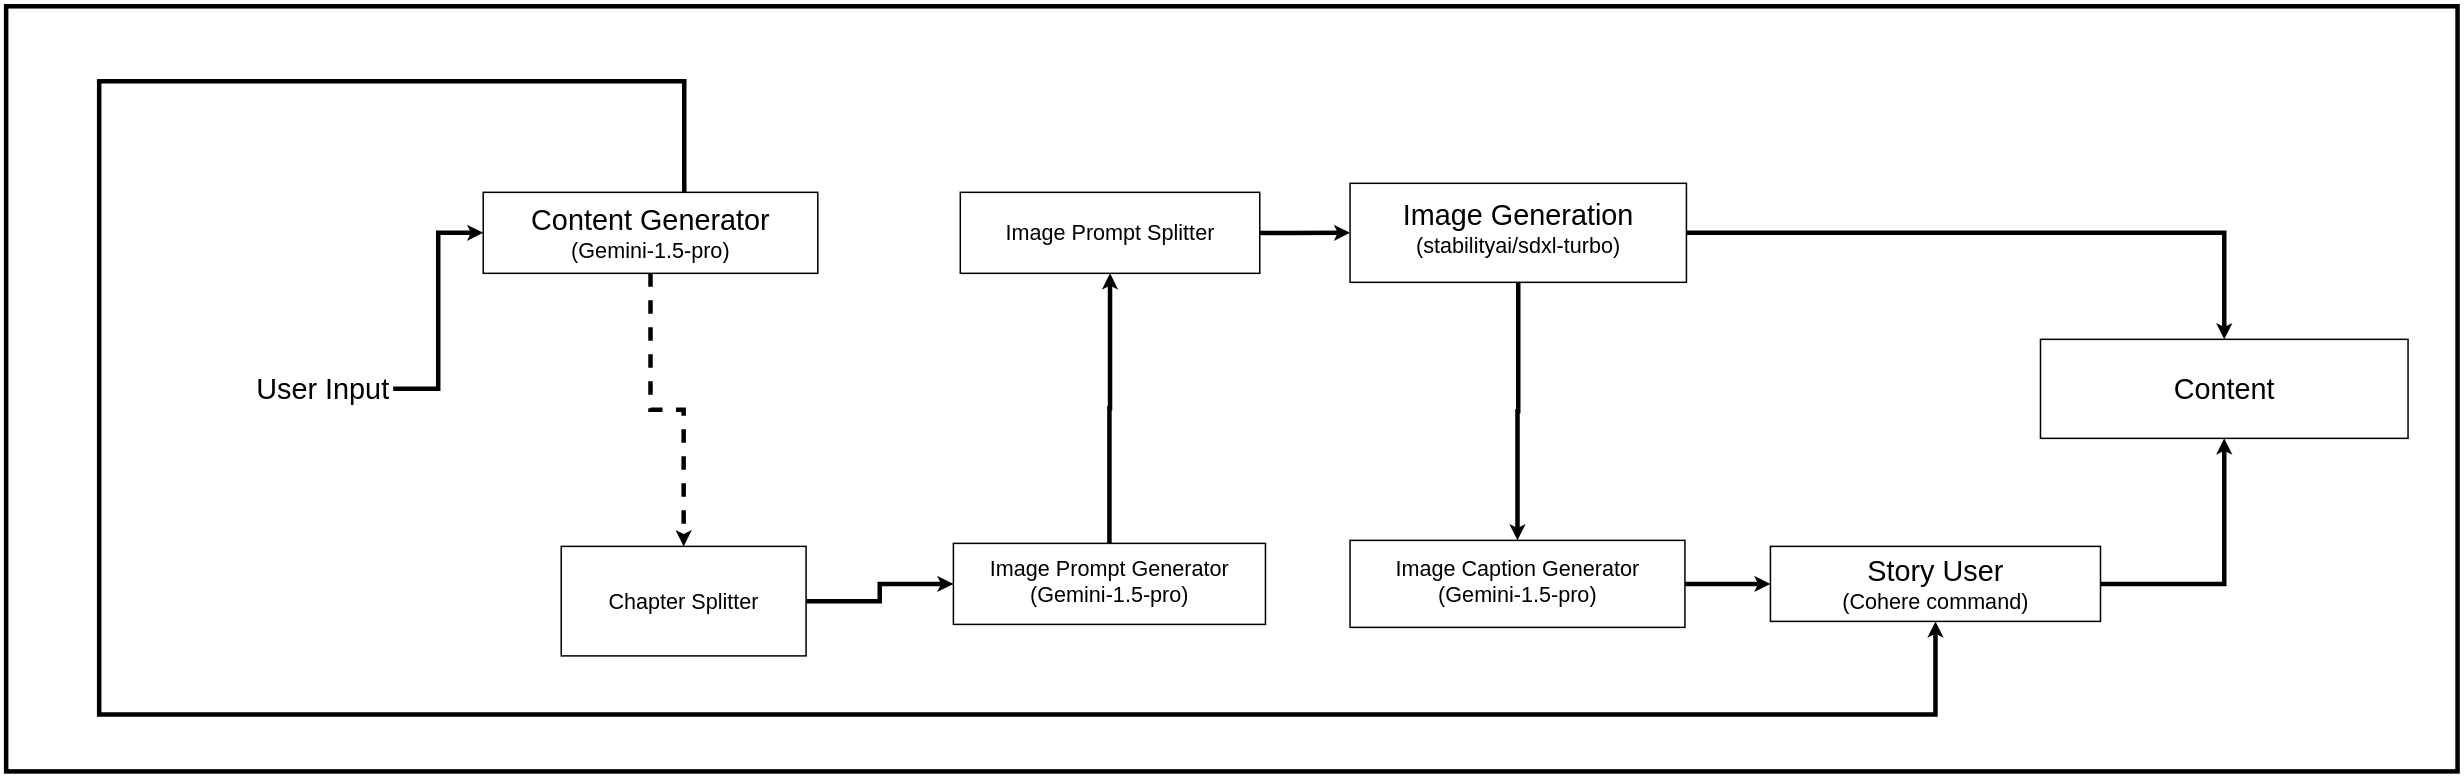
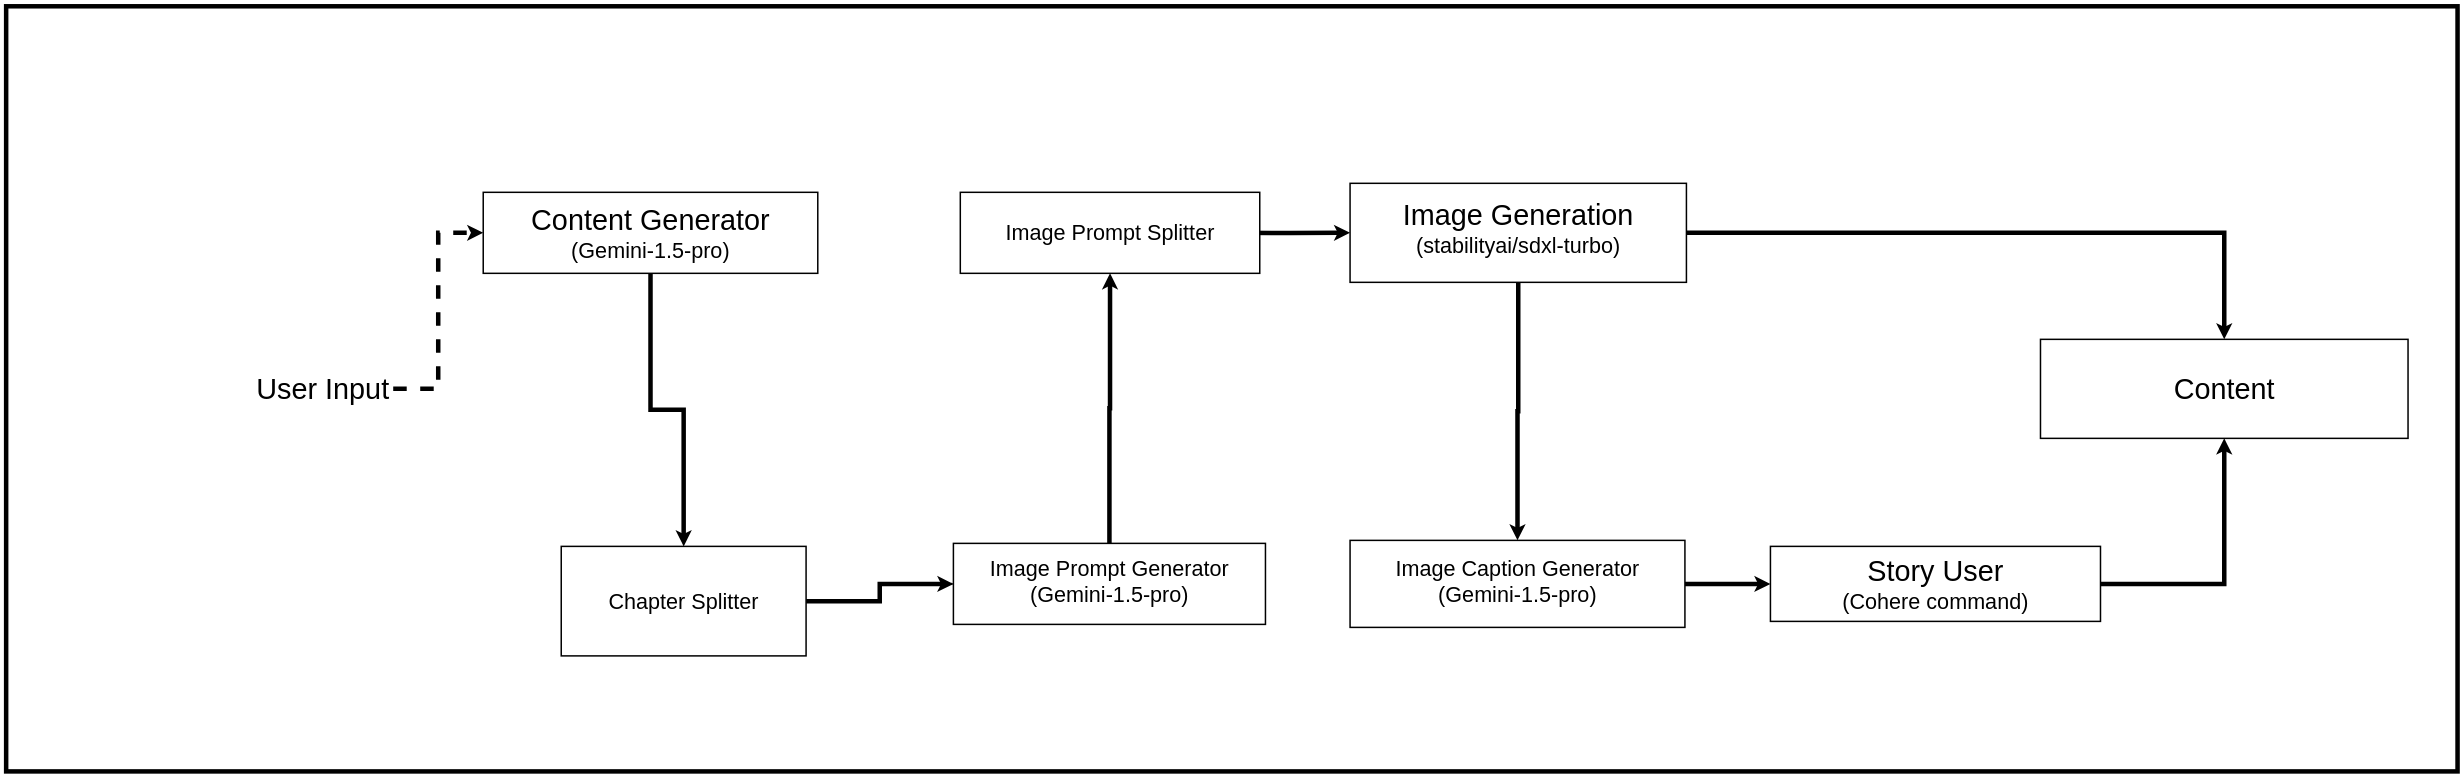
(438, 236) -> (438, 236)
(650, 293) -> (650, 293)
(394, 714) -> none
